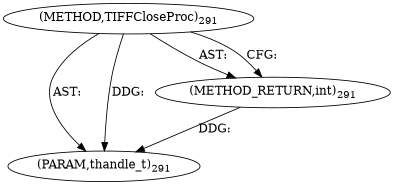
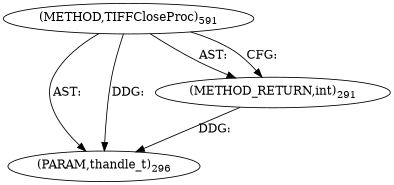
(208, 17) -> (208, 17)
(161, 165) -> (161, 165)
